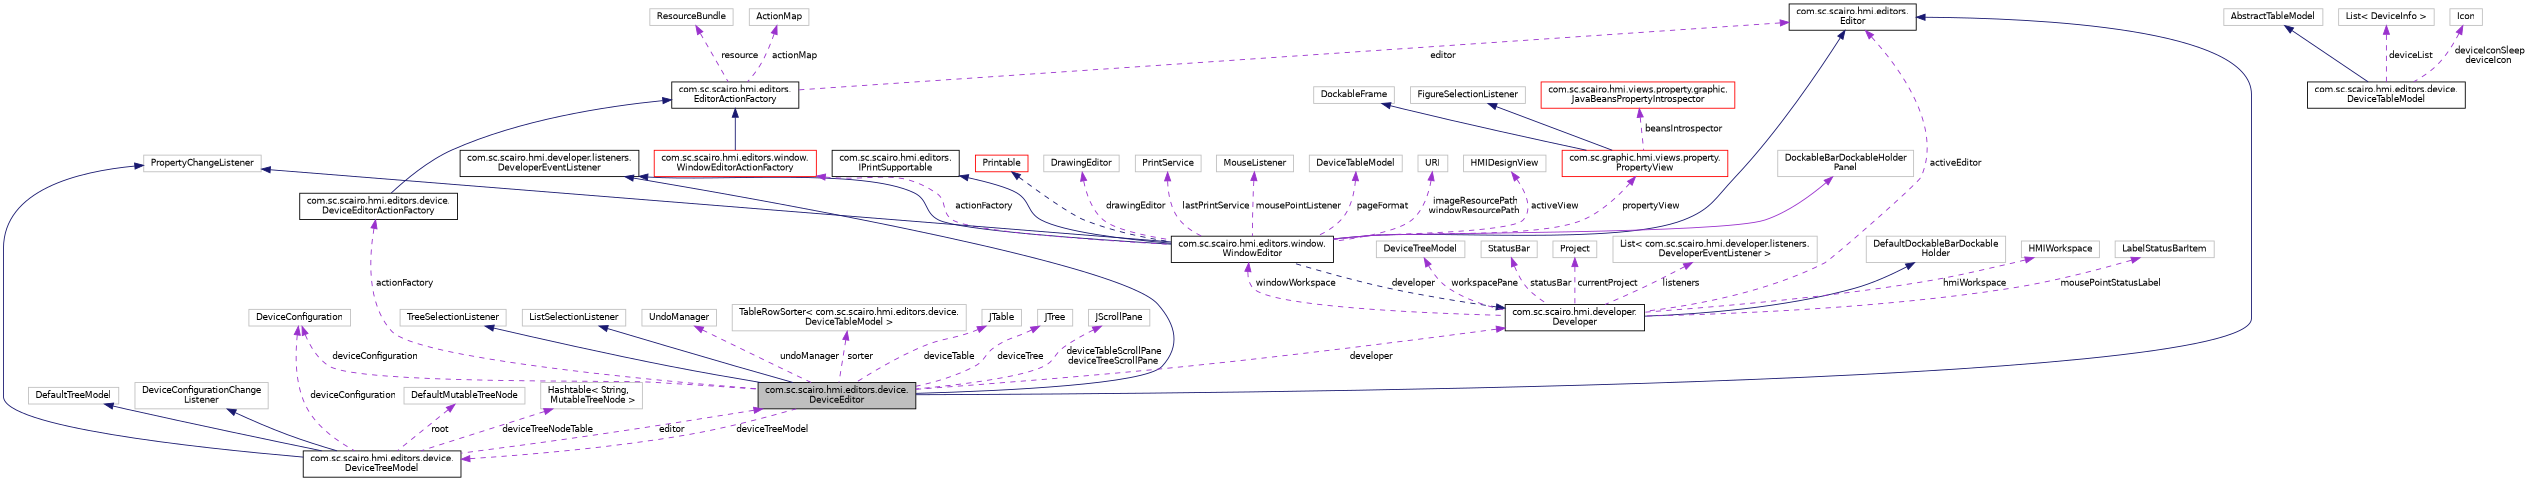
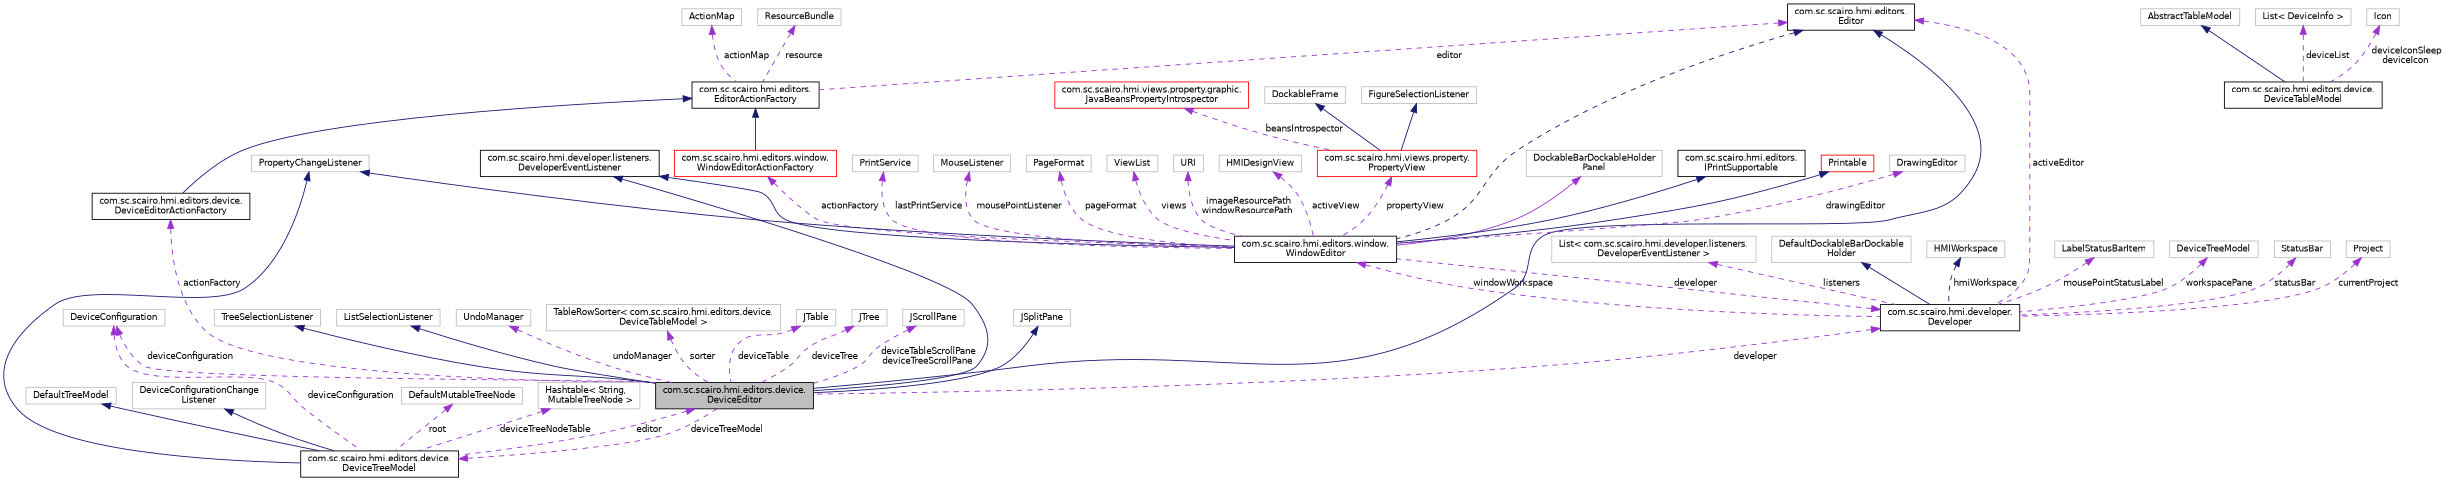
none -> (1132, 163)
(1356, 163) -> (1059, 163)
(1645, 163) -> (1397, 163)
(1090, 222) -> (1610, 220)
(1674, 222) -> (1582, 114)
(1393, 289) -> (1634, 284)
(1874, 289) -> (1950, 284)
none -> (1042, 318)
